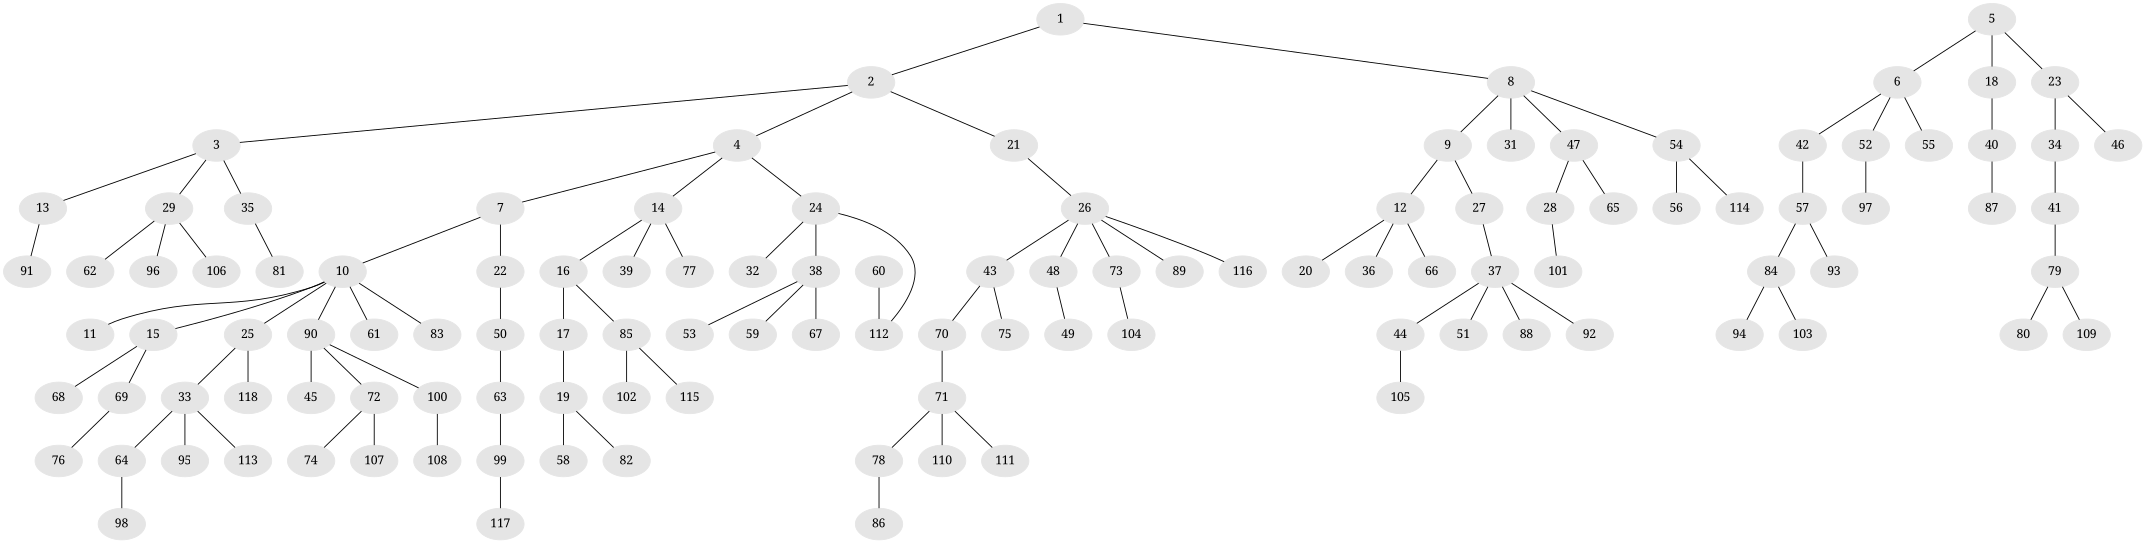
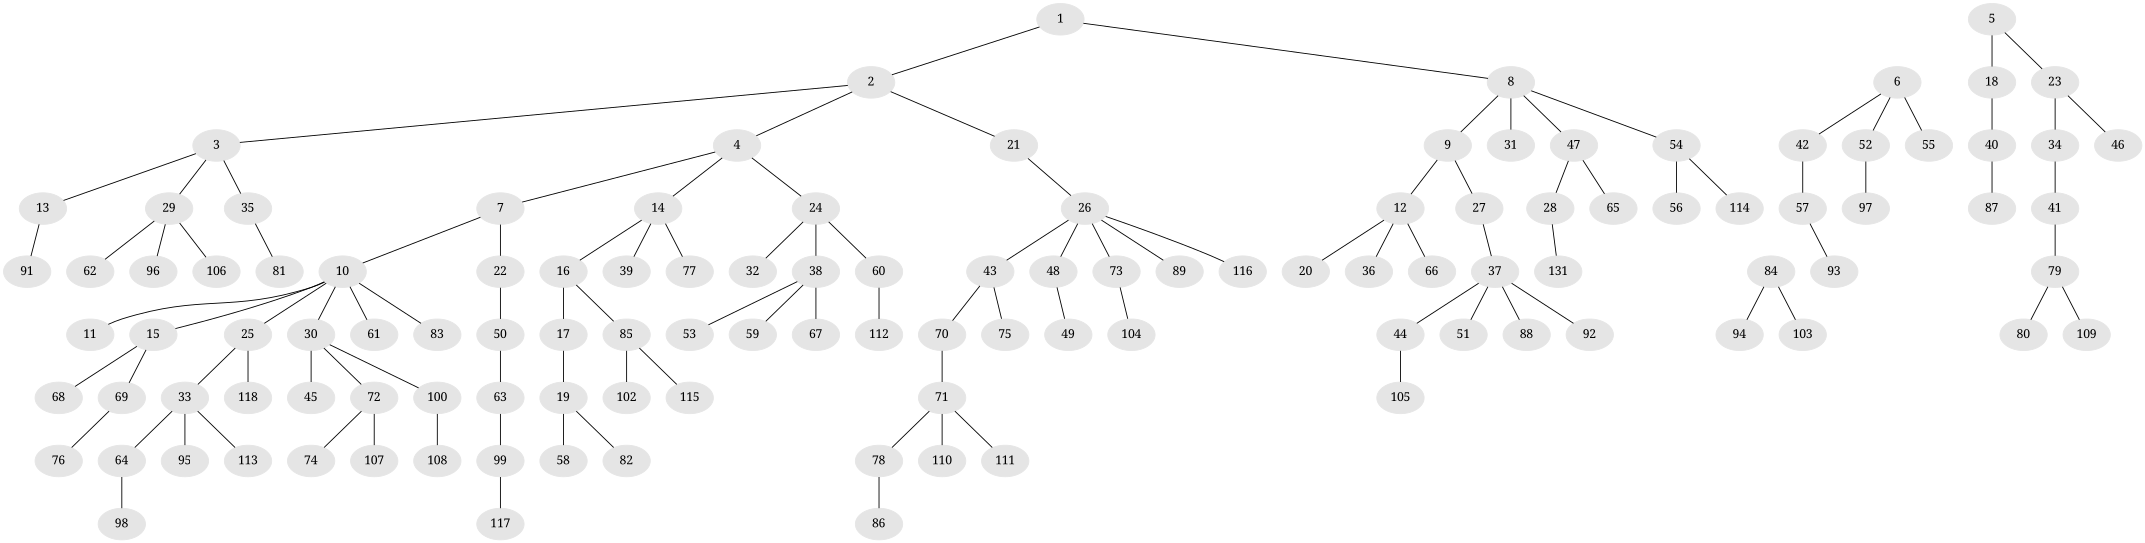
(1945, 51) -> none
(1787, 240) -> none
(907, 251) -> (847, 240)
(1558, 272) -> (1558, 272)
(311, 335) -> (311, 335)
